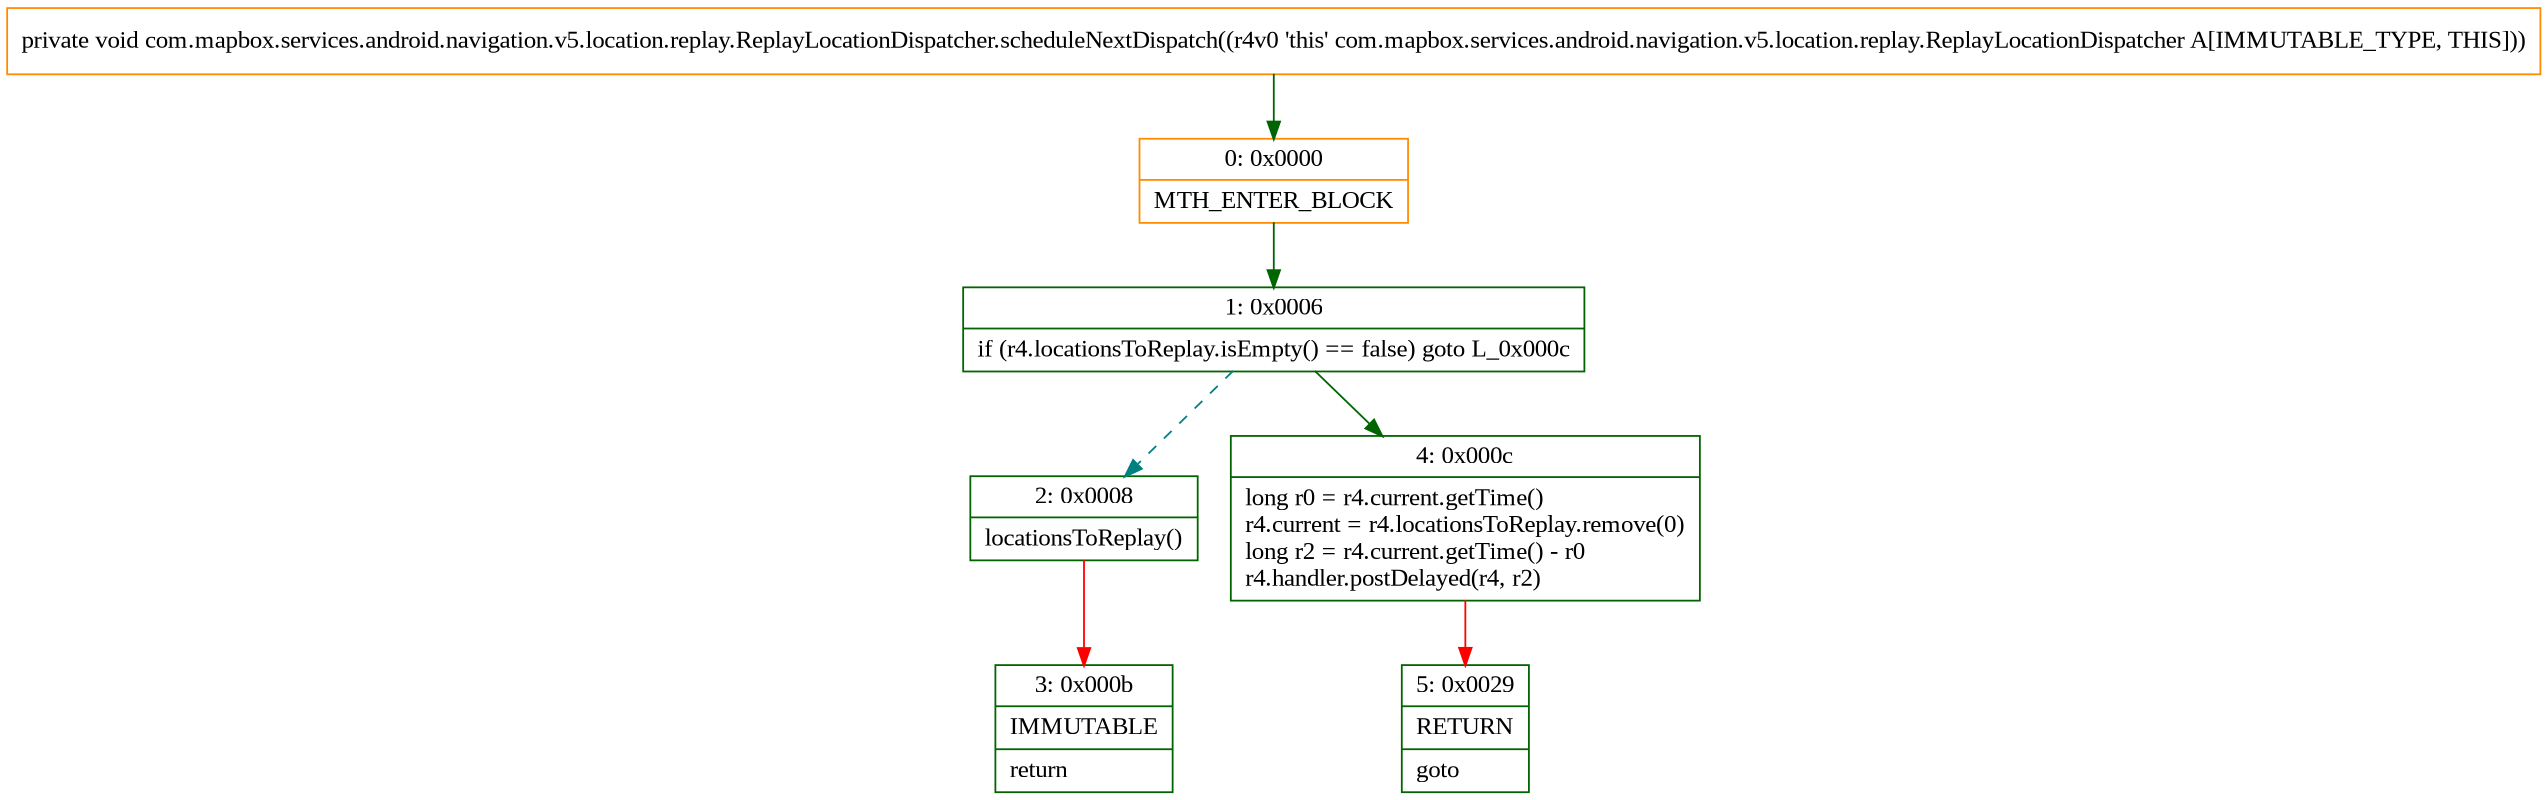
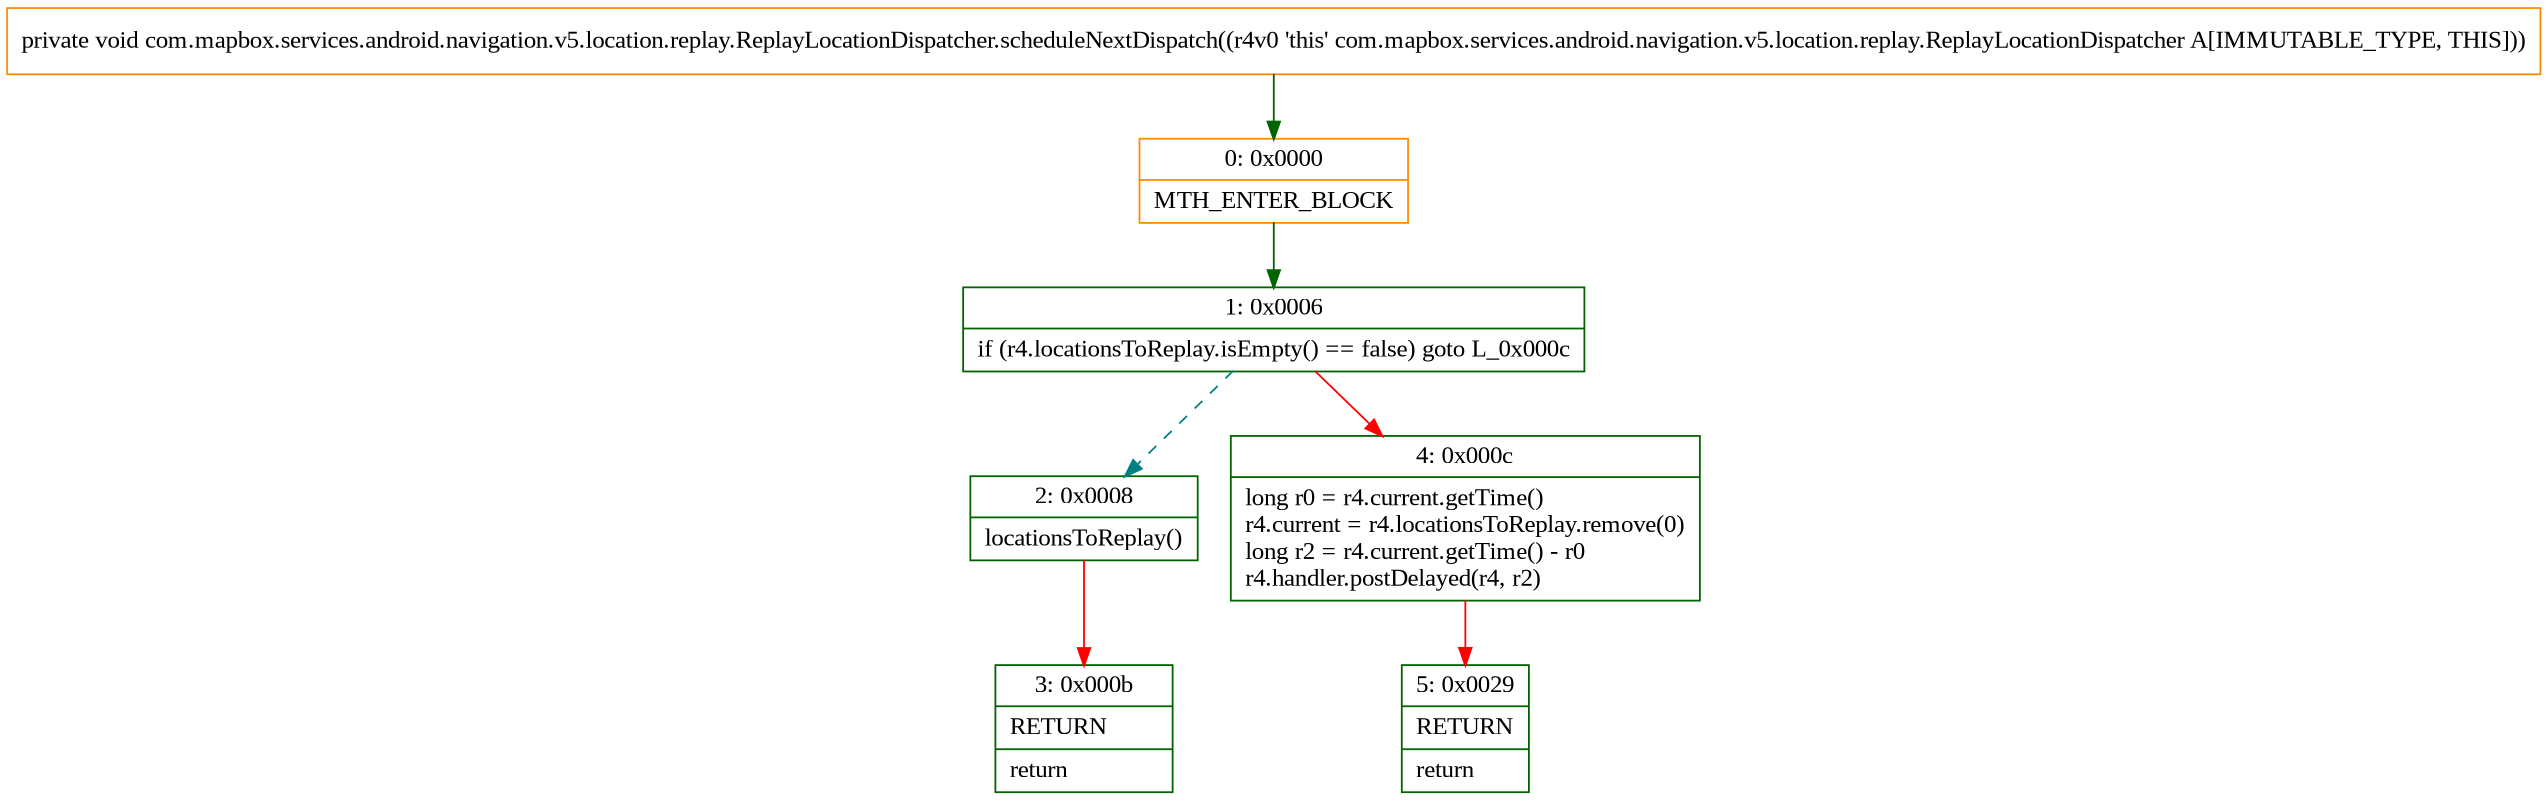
(1342, 397) -> (1342, 397)
(1084, 727) -> (1059, 727)
(1438, 770) -> (1446, 770)
